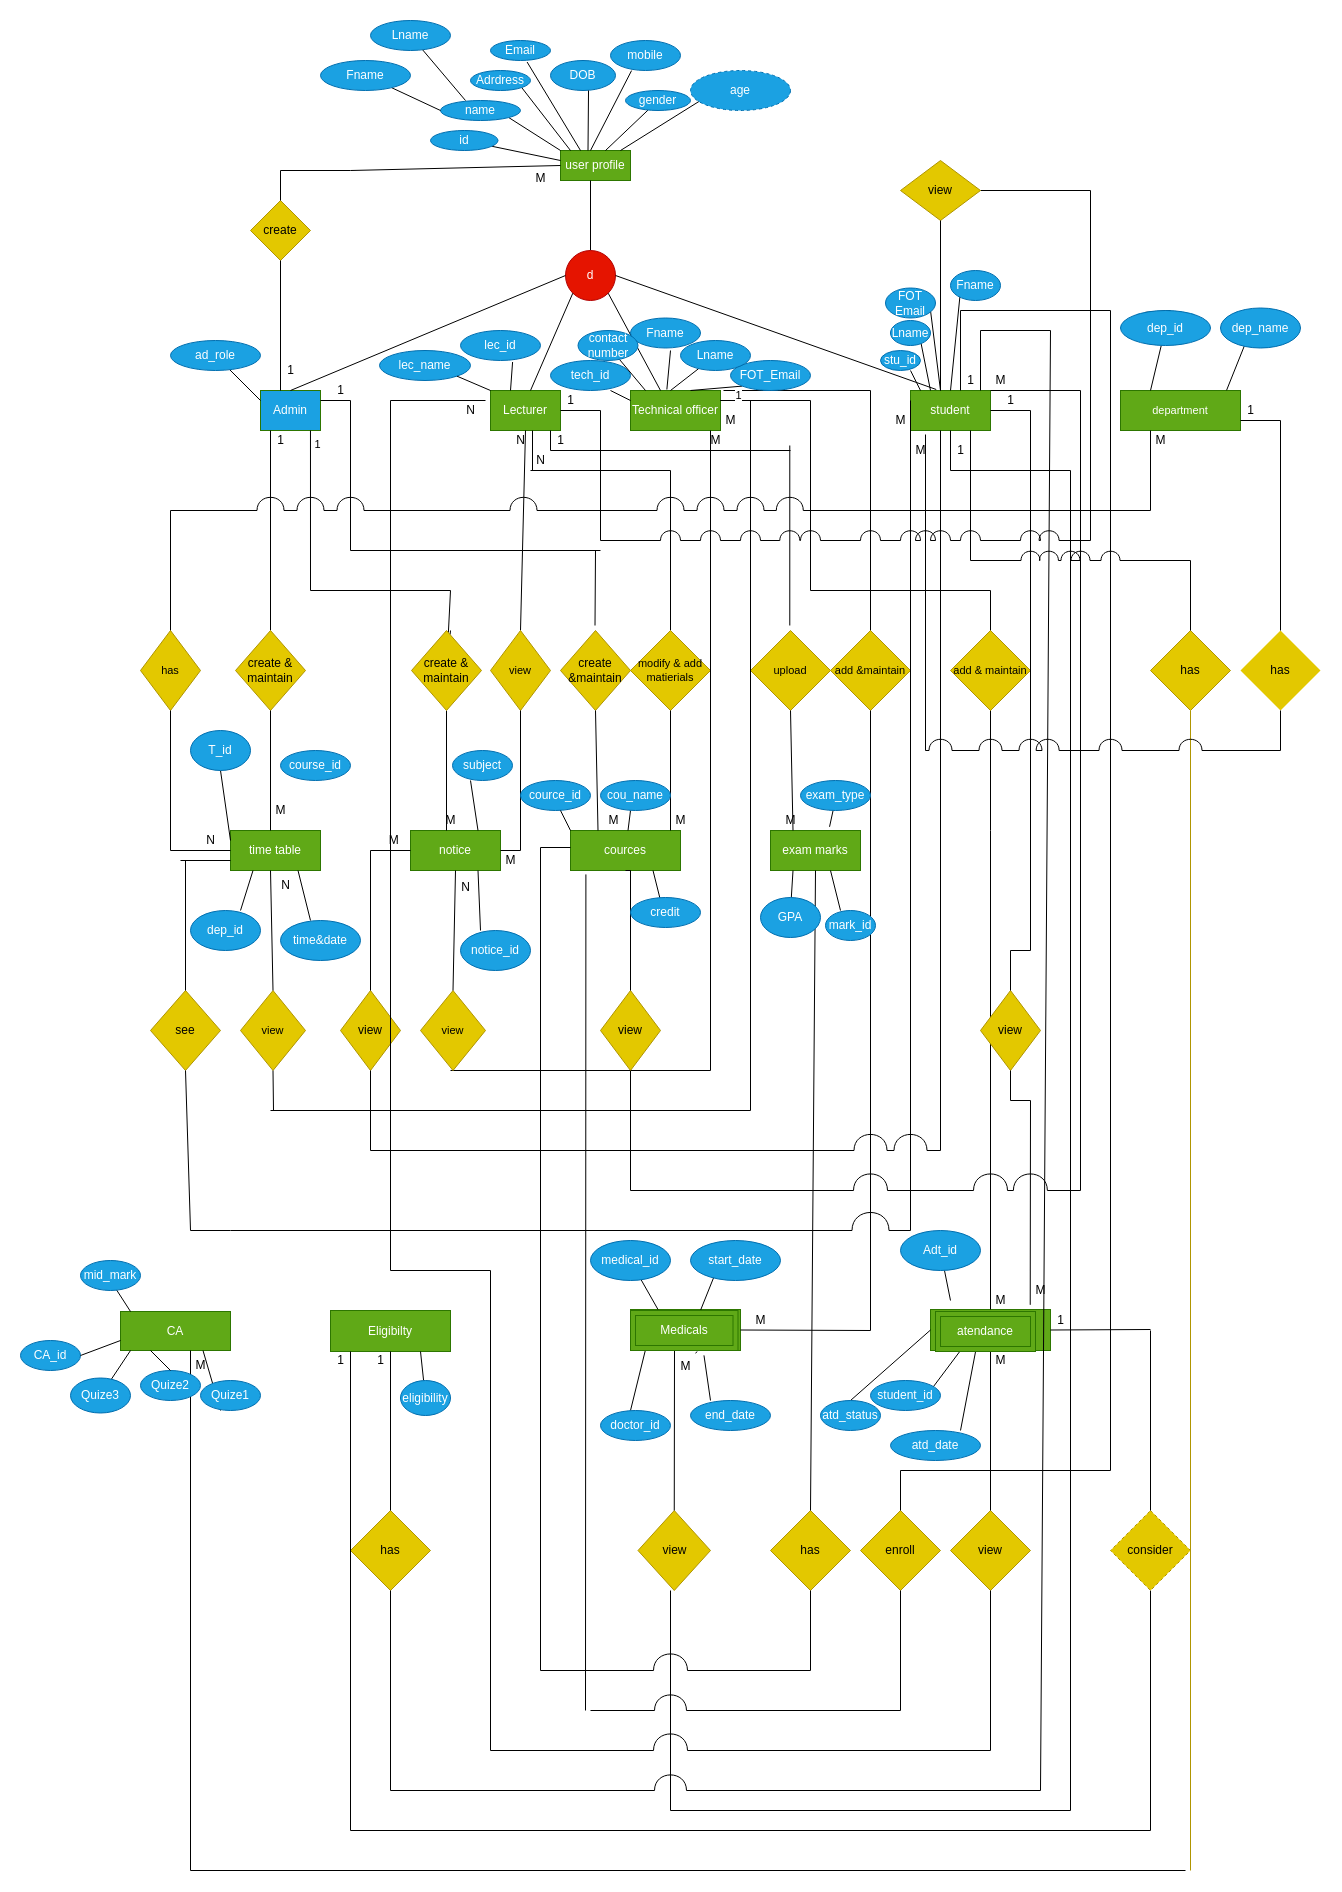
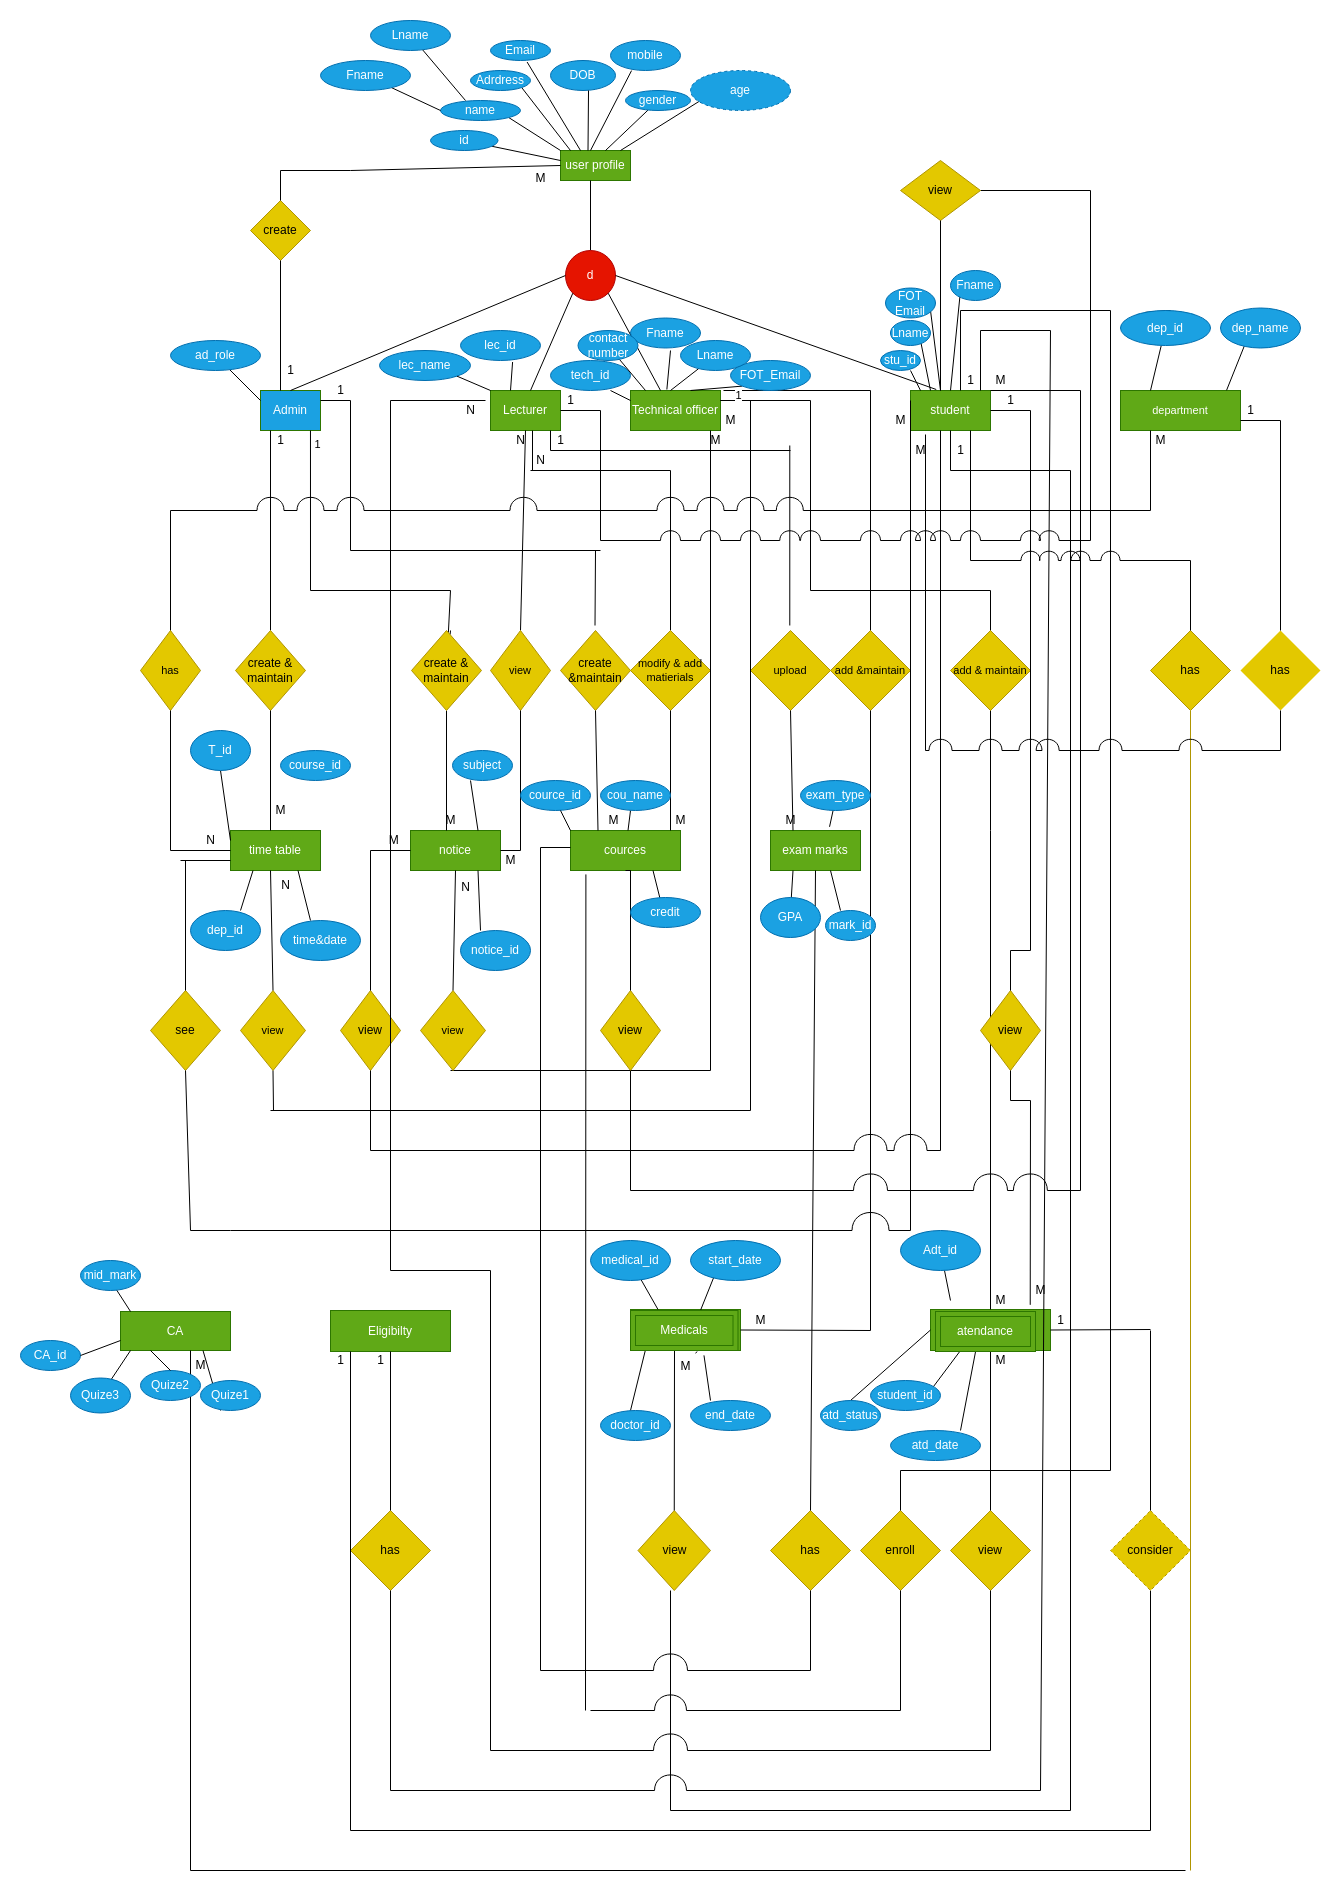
(422, 1366) -> none
(426, 1398) -> none
